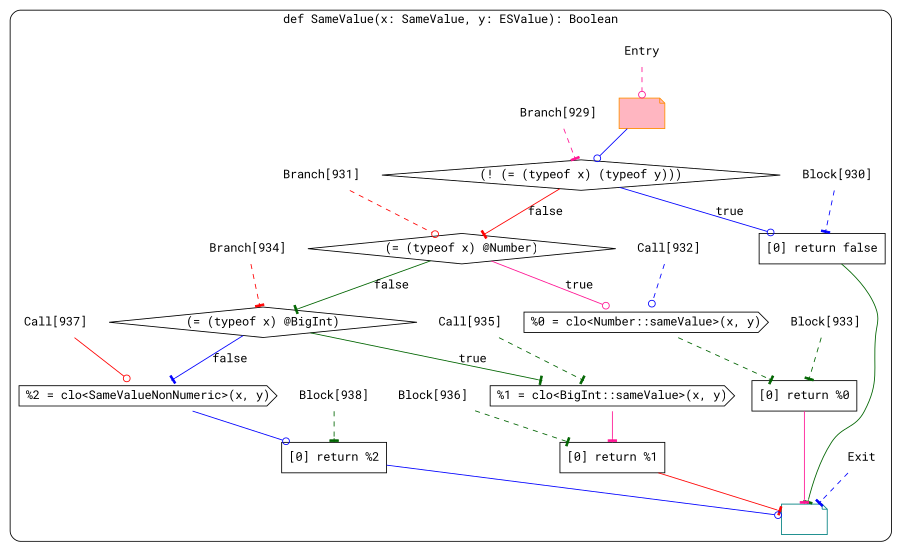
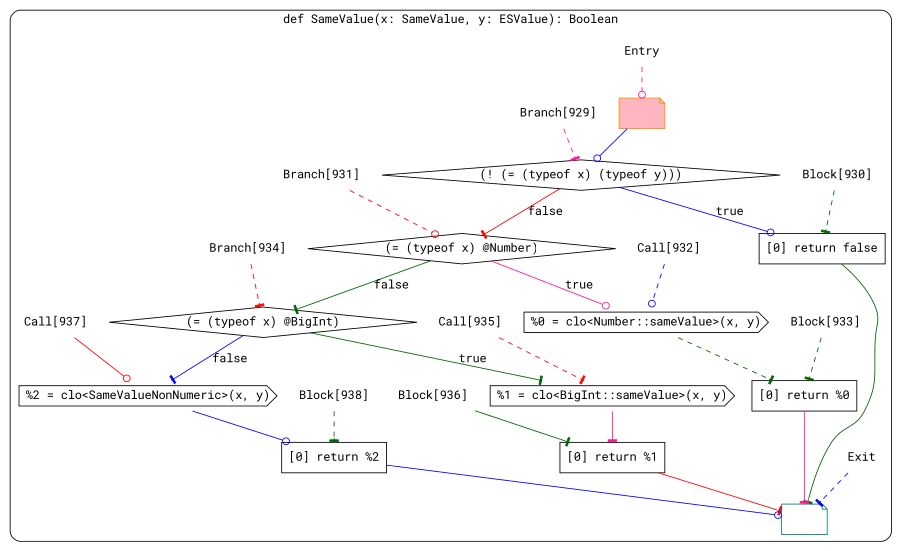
(830, 210) -> (830, 210)
(540, 358) -> (540, 358)
(520, 426) -> (520, 426)
